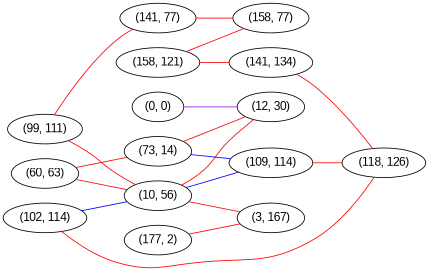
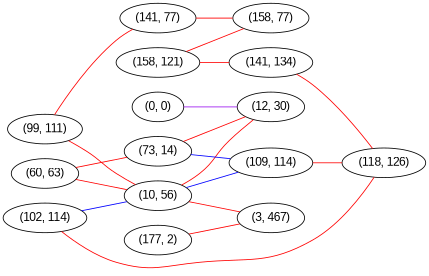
(271, 218) -> (271, 218)
